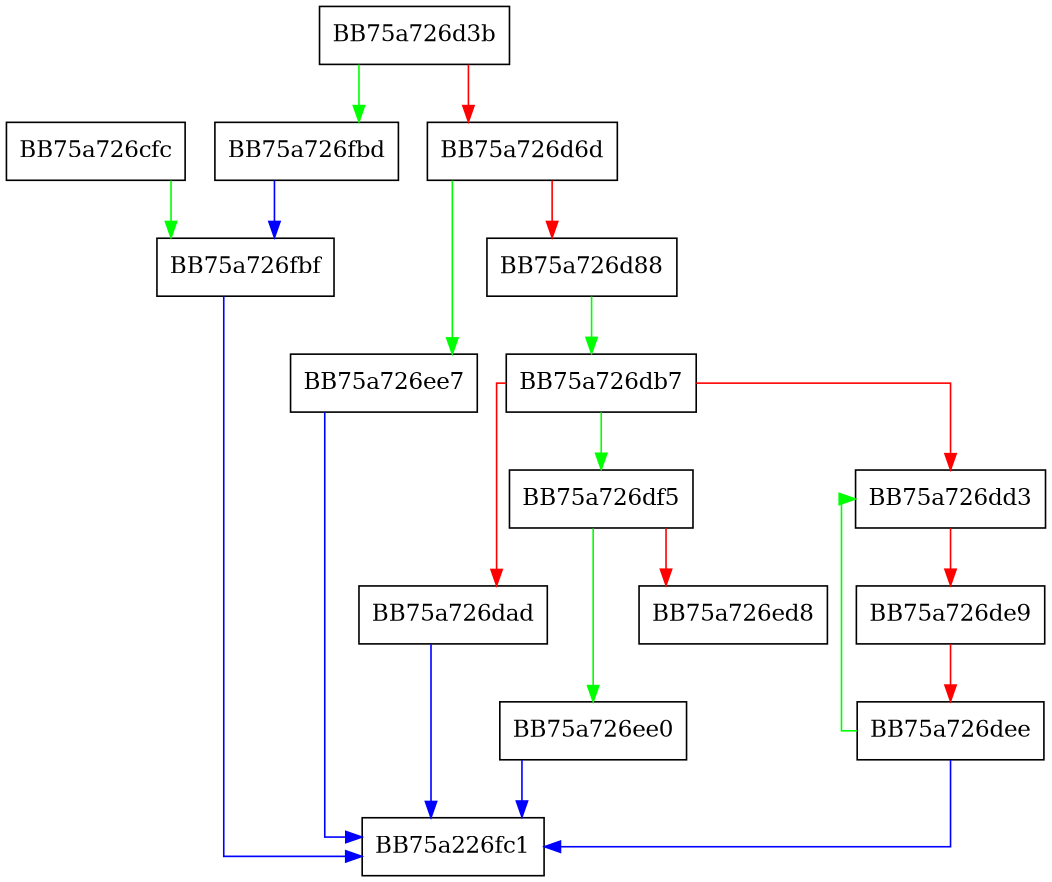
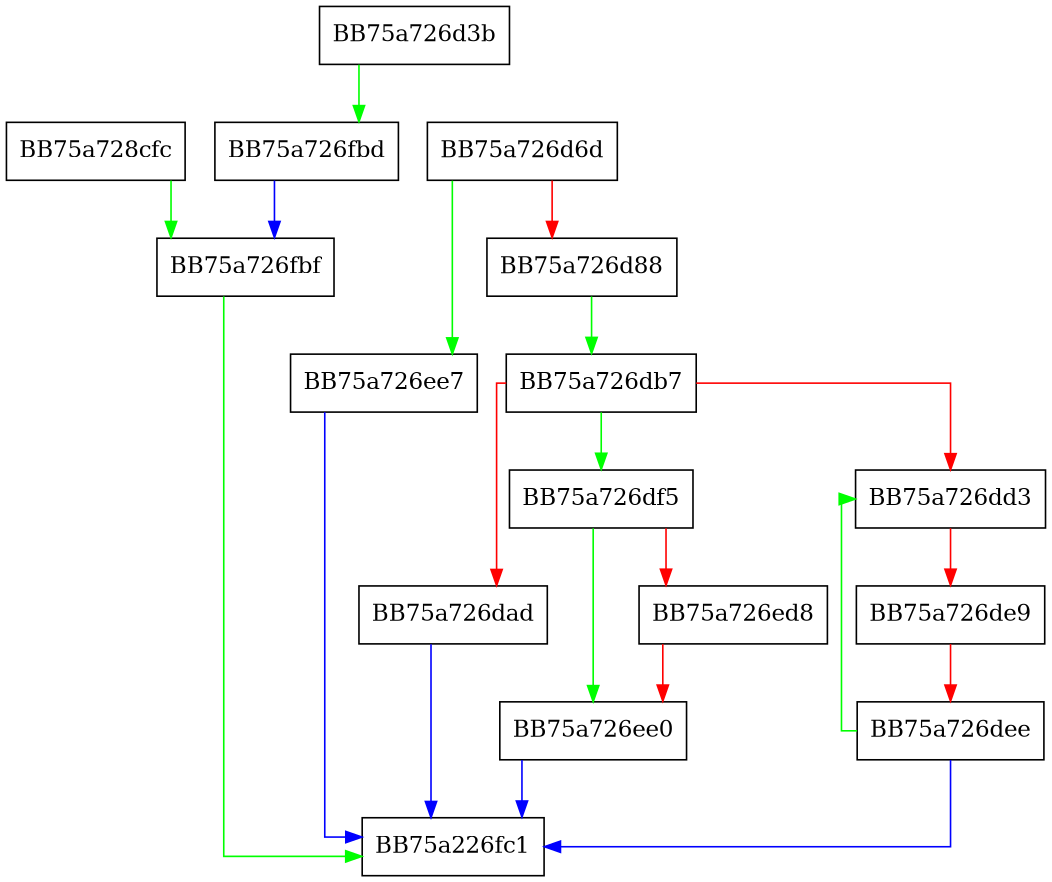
(468, 85) -> none
(96, 151) -> (96, 151)
(224, 637) -> (224, 637)
none -> (663, 665)
